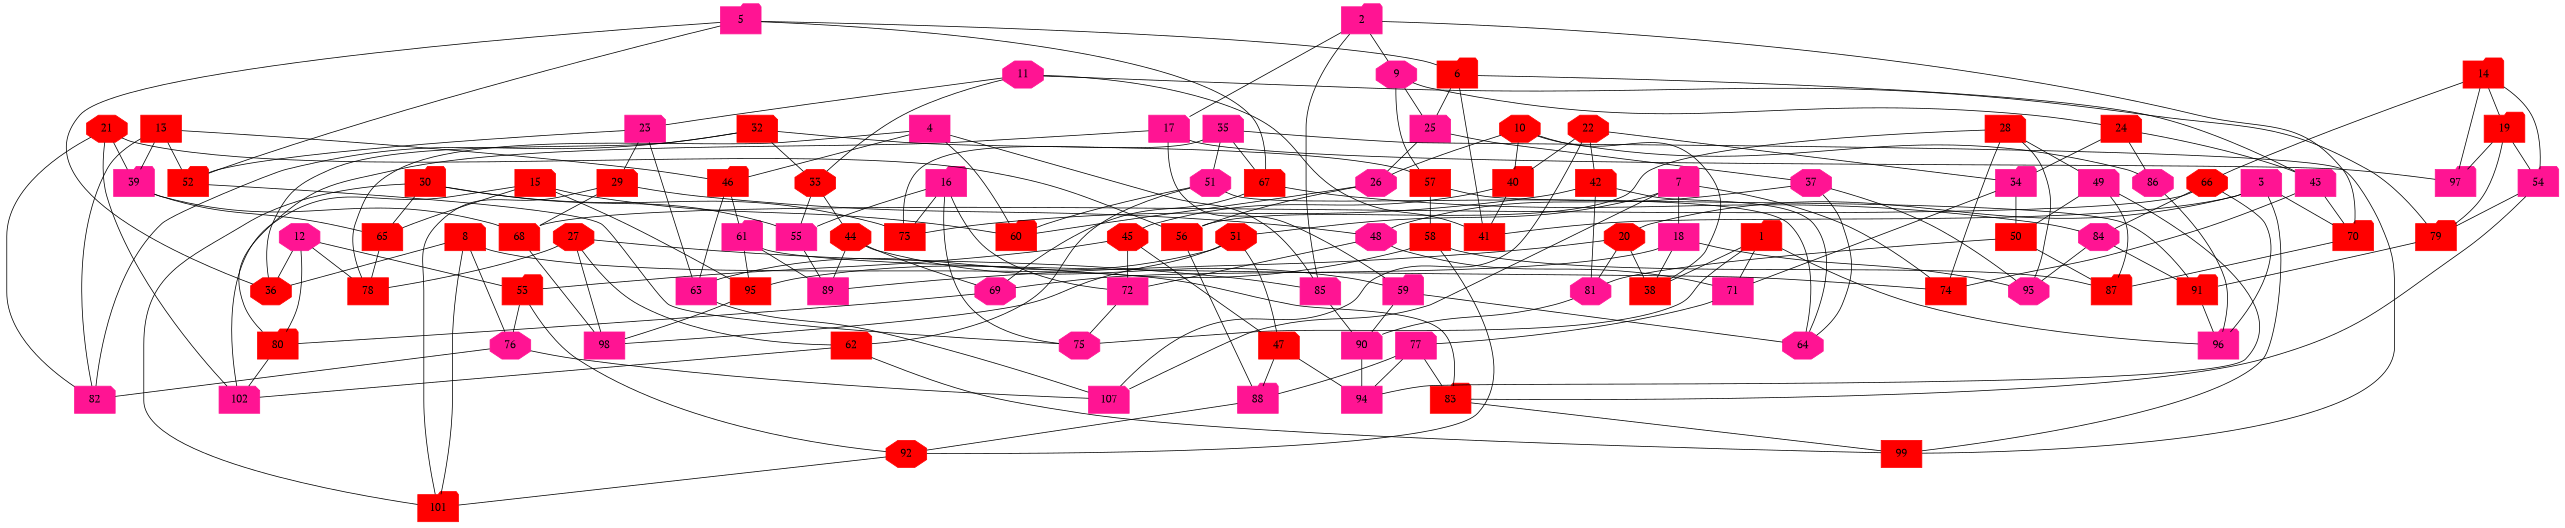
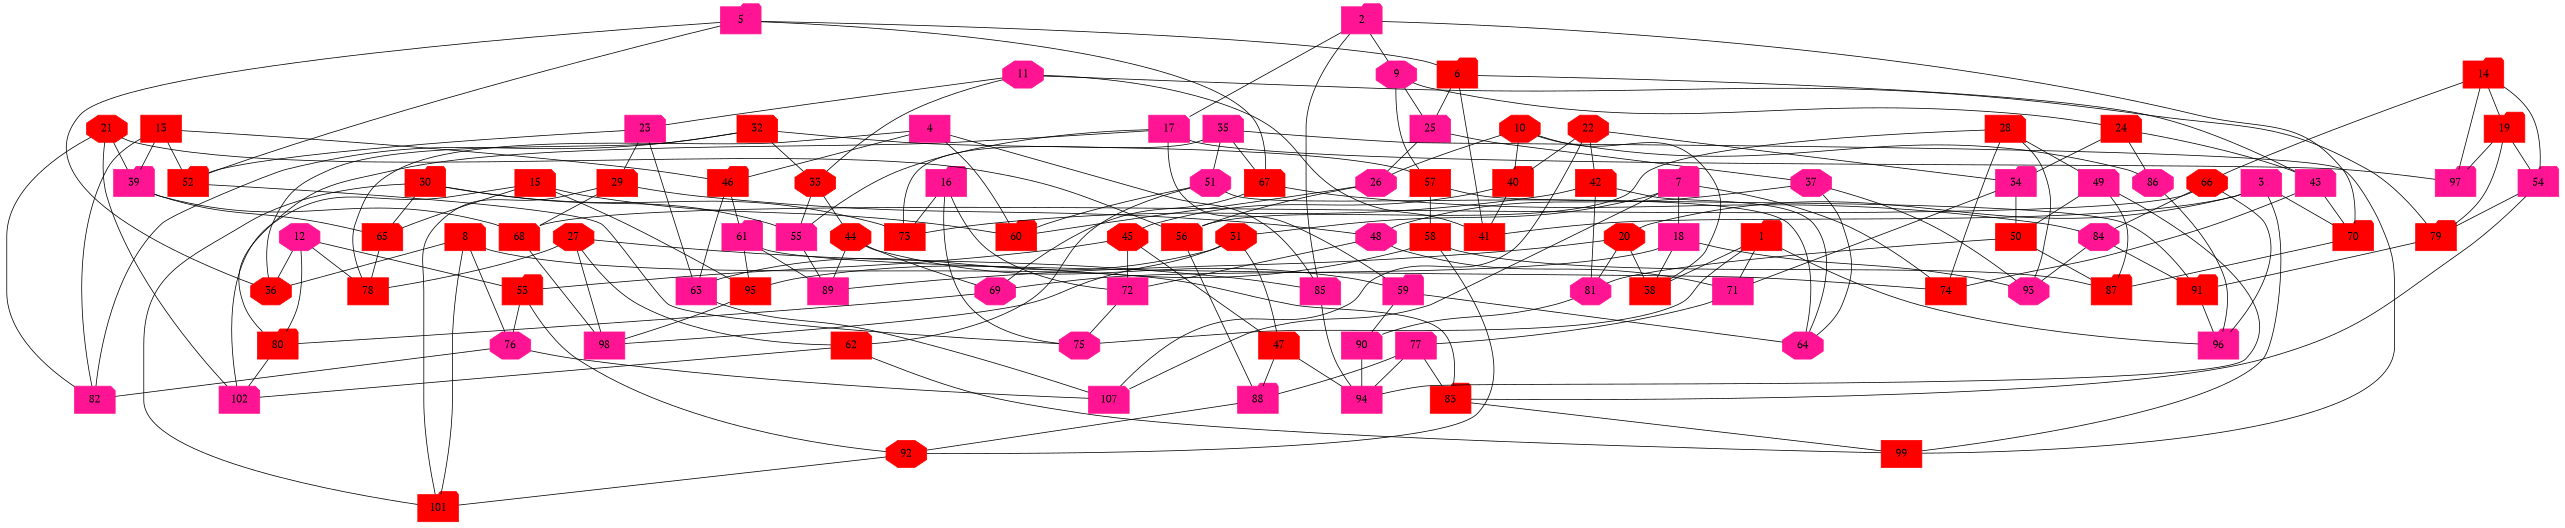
(882, 203) -> (904, 169)
(1345, 323) -> (1331, 348)
